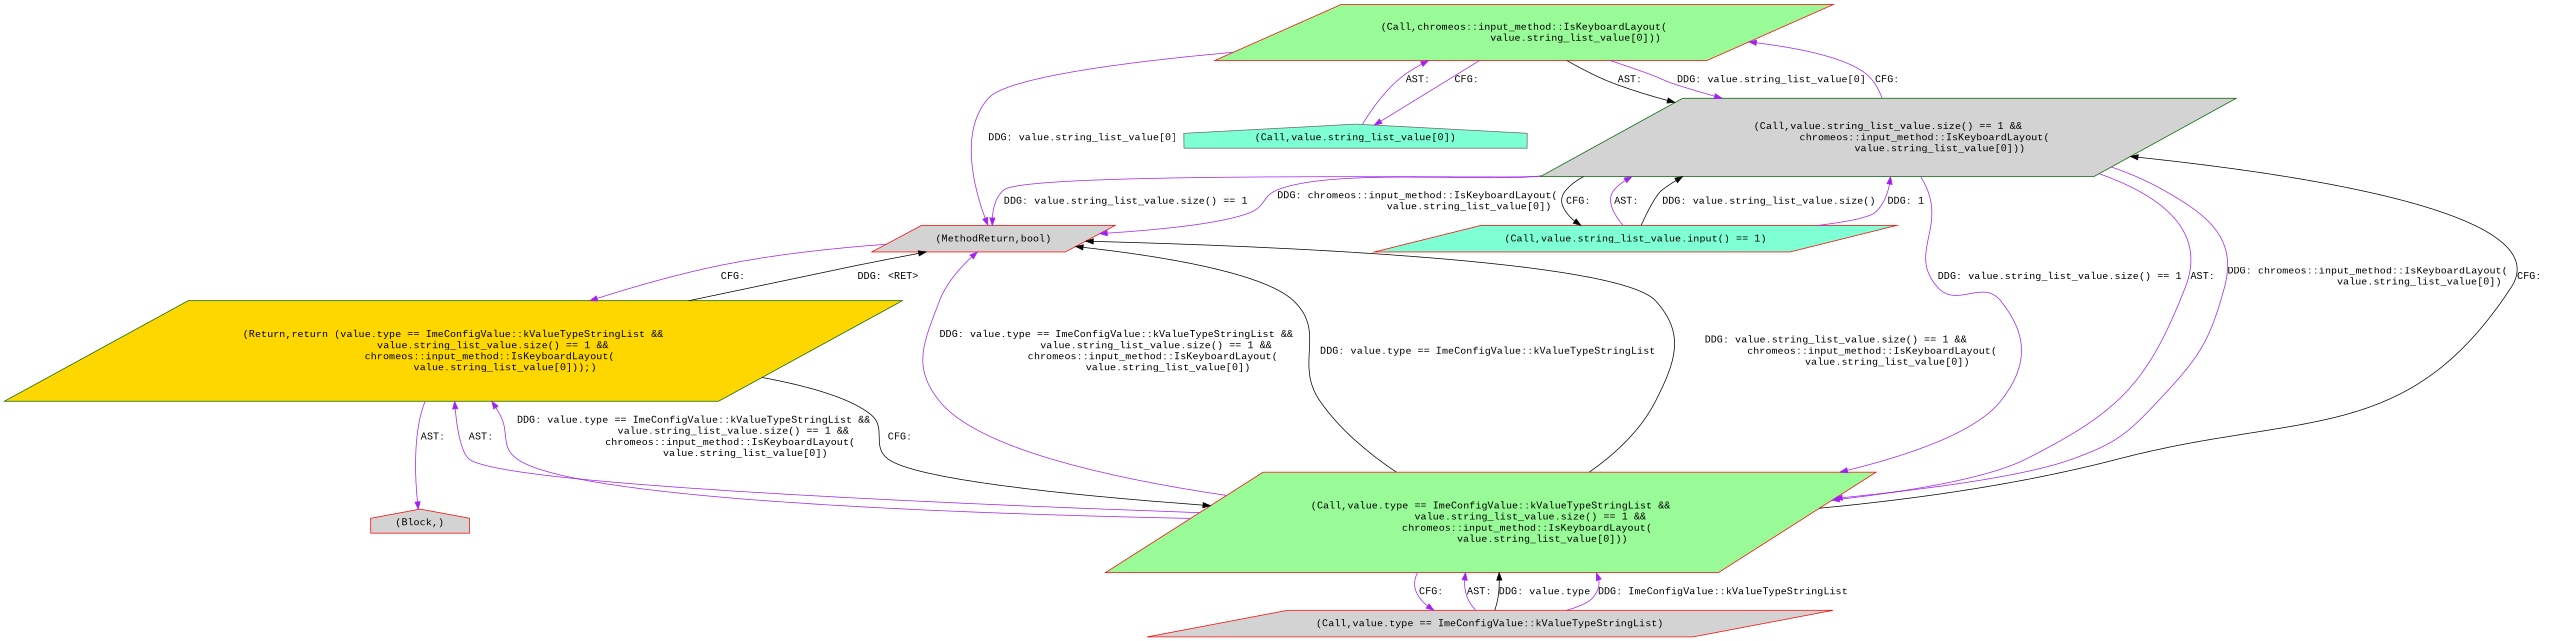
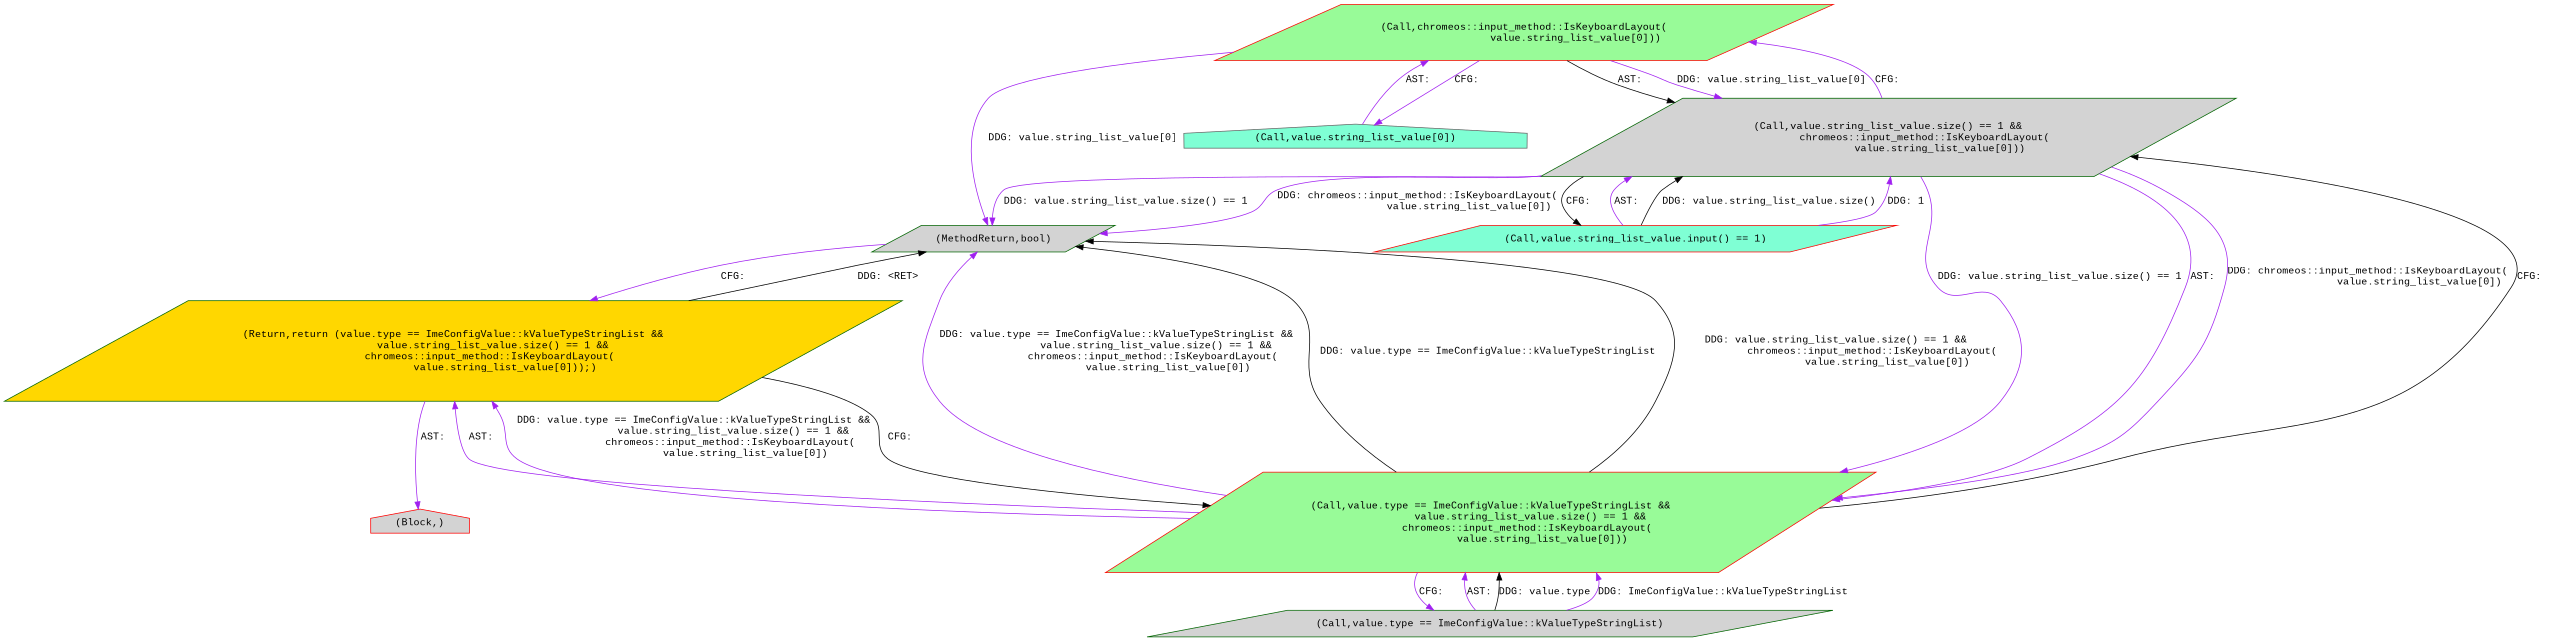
(993, 239) -> (993, 239)
(1490, 624) -> (1490, 624)
